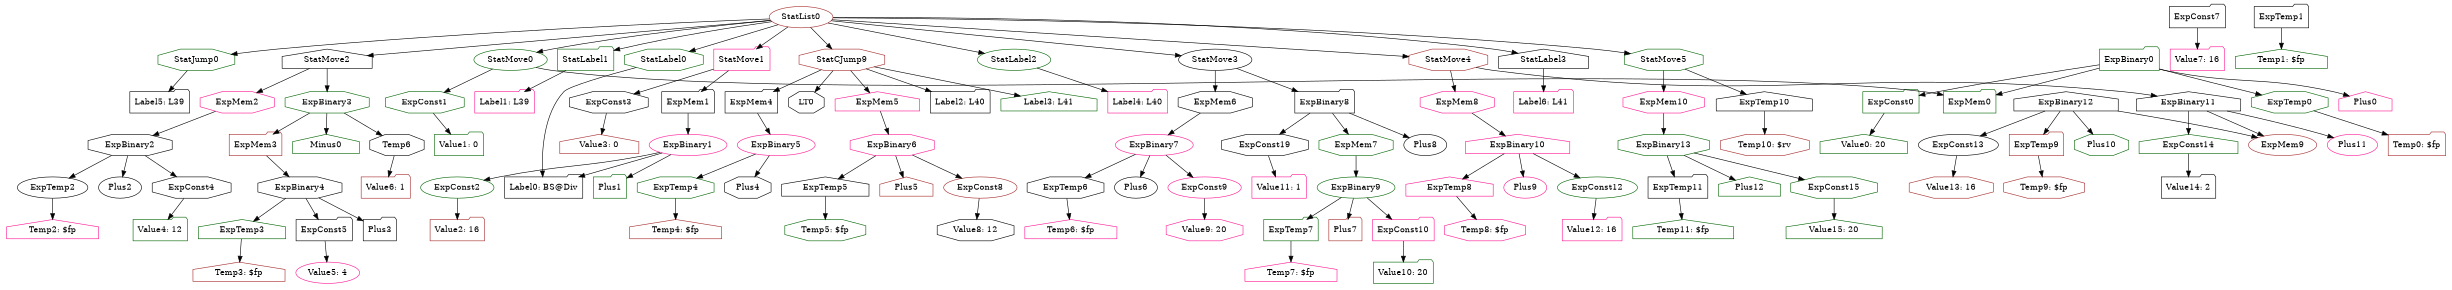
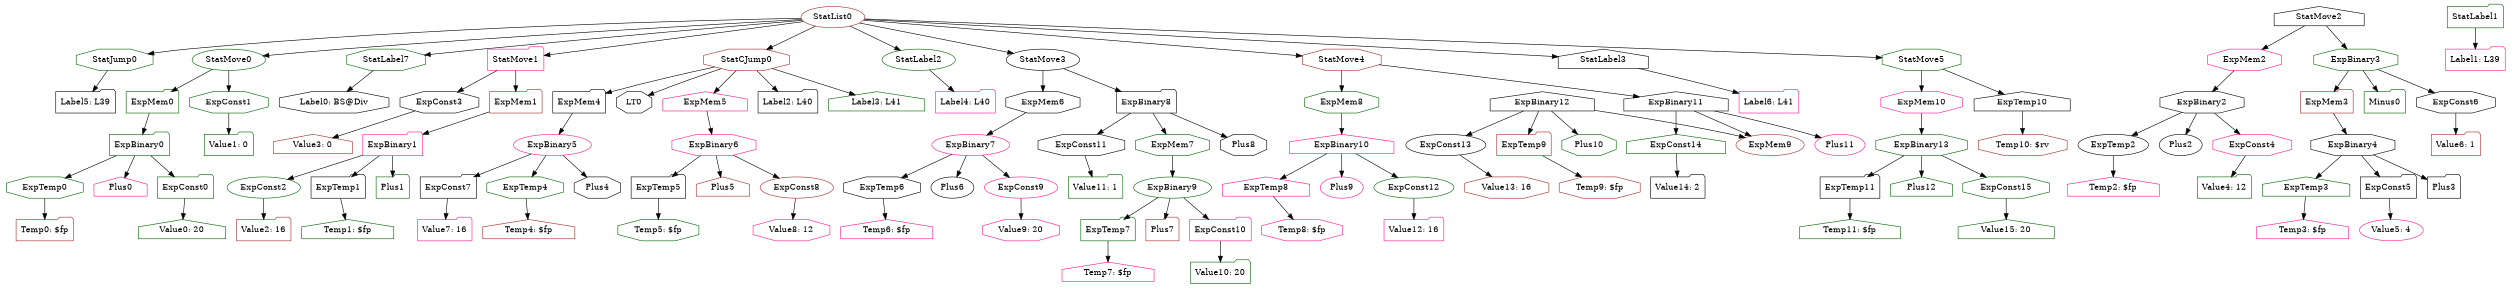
(696, 34) -> none
(572, 38) -> none
(664, 60) -> (386, 60)
(842, 60) -> (747, 60)
(2051, 81) -> (147, 121)
(688, 102) -> (516, 102)
(1457, 102) -> (1342, 102)
(326, 145) -> (2385, 102)
(397, 145) -> (2456, 102)
(688, 145) -> (393, 145)
(1265, 145) -> (1081, 145)
(1425, 145) -> (1244, 145)
none -> (505, 164)
(623, 164) -> (368, 165)
(192, 188) -> (2252, 145)
(544, 188) -> (334, 102)
(825, 188) -> (658, 188)
(1279, 188) -> (1096, 188)
(976, 230) -> (791, 230)
(239, 273) -> (2303, 230)
